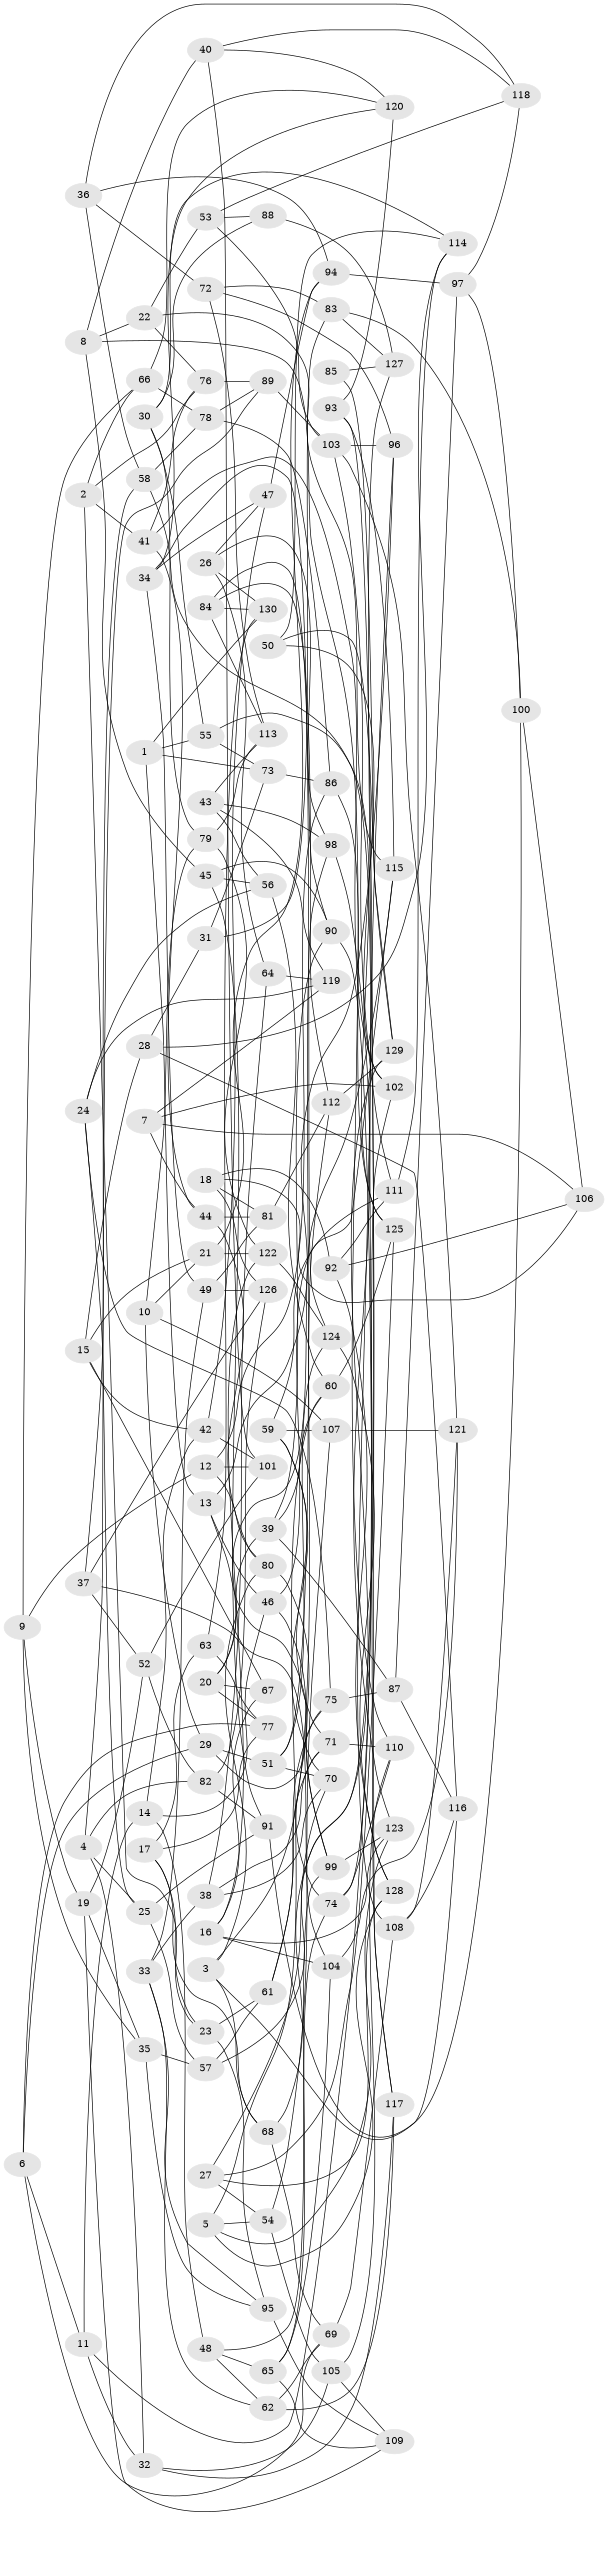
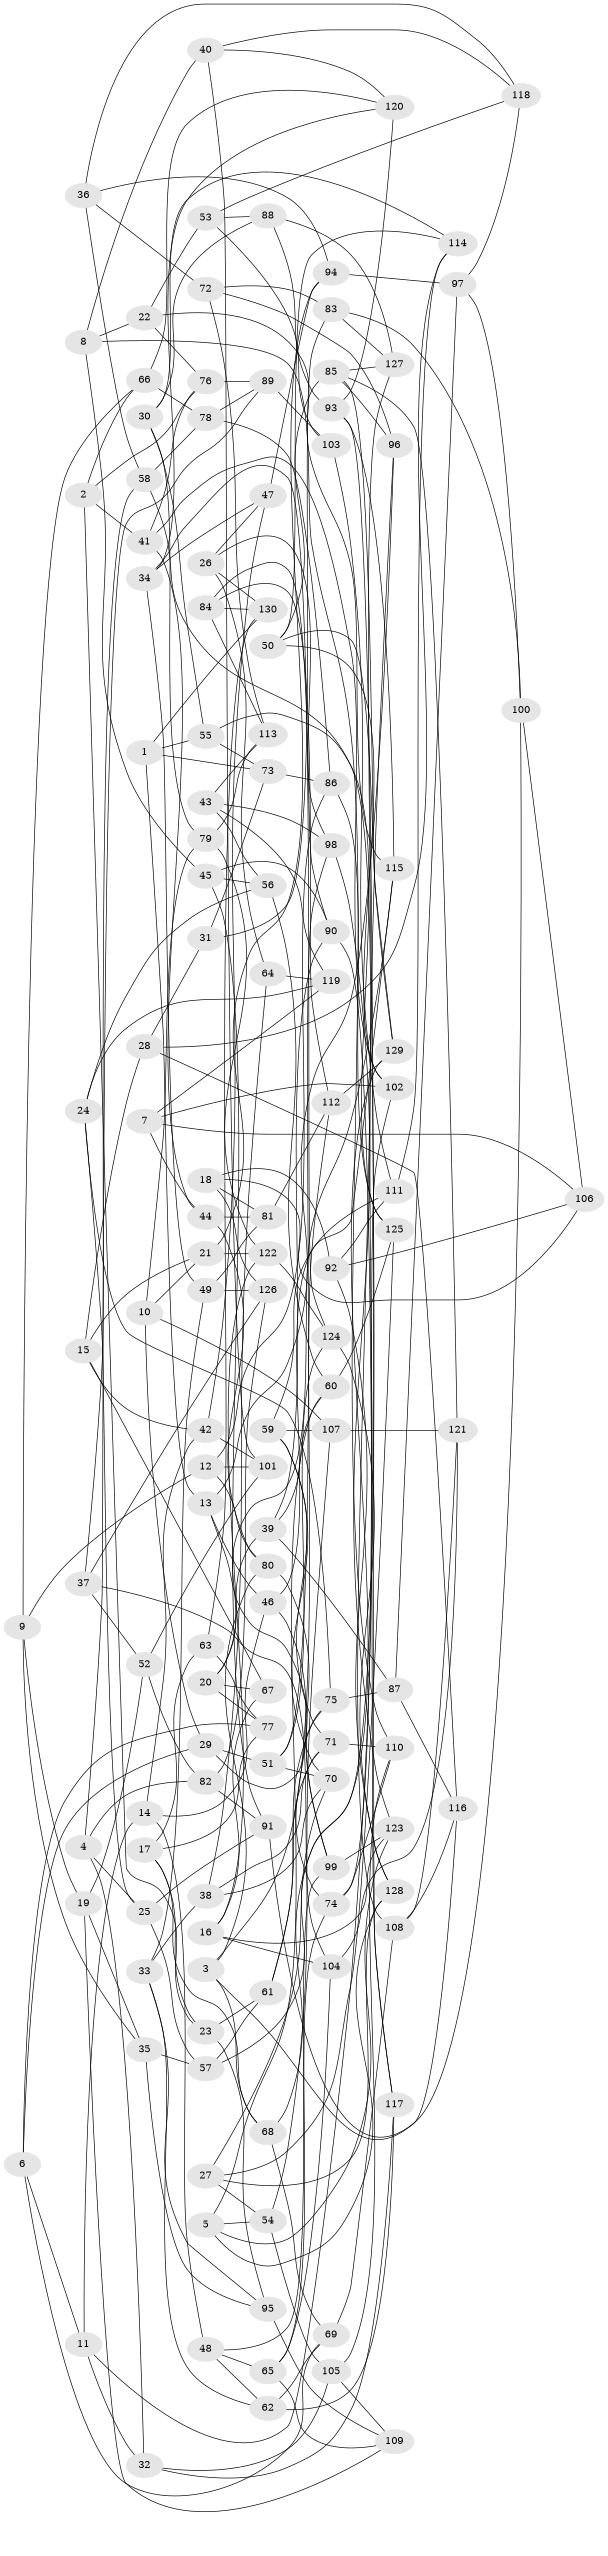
none -> (295, 310)
(365, 446) -> (365, 408)
none -> (300, 509)
(423, 932) -> (444, 880)
